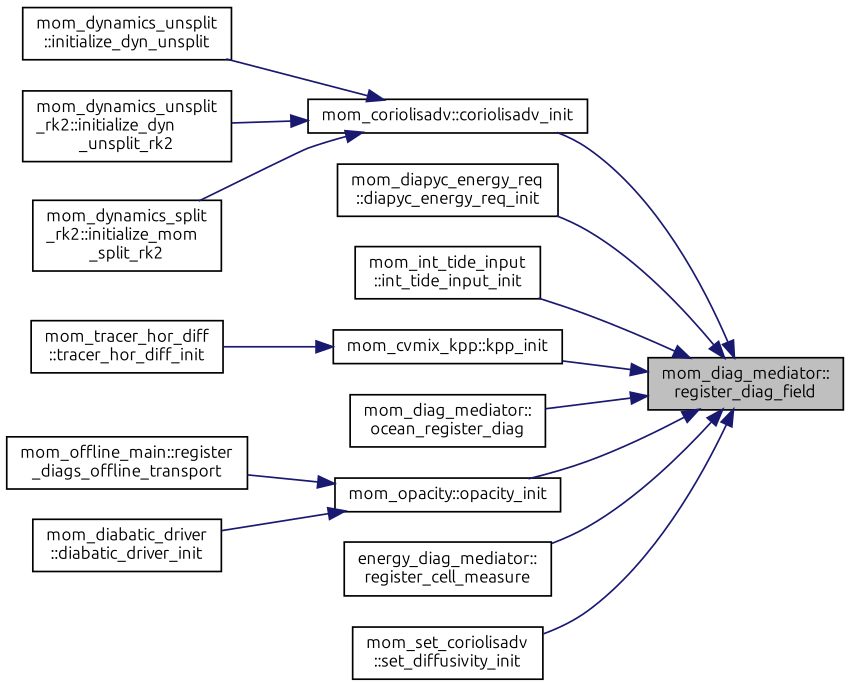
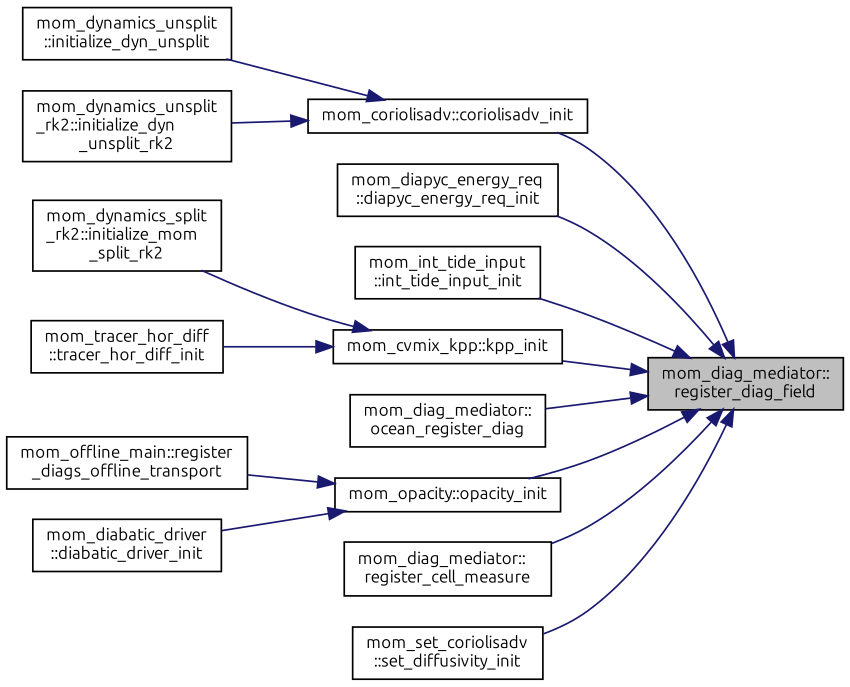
(271, 165) -> (276, 302)
(448, 569) -> (448, 569)
